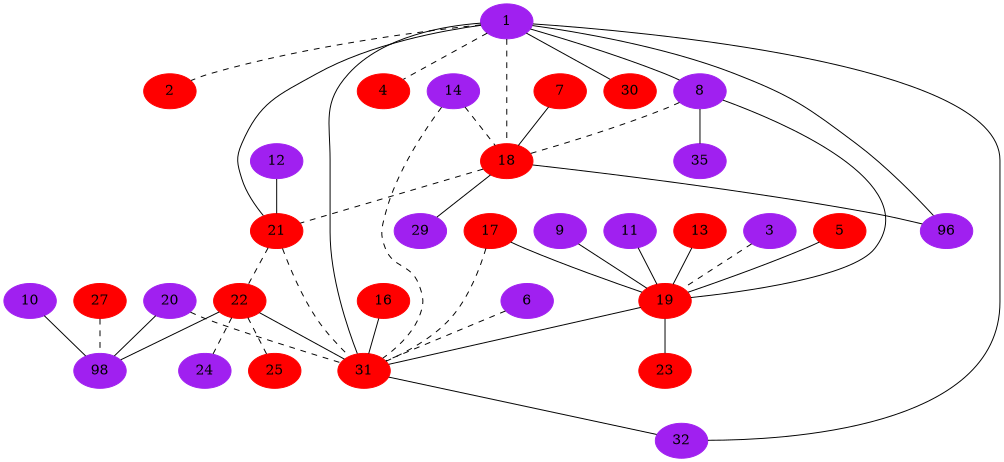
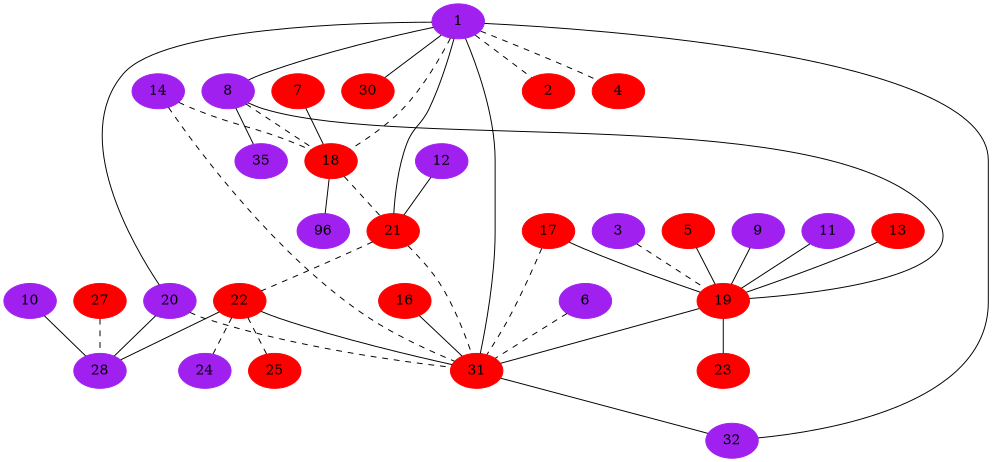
(752, 81) -> (162, 52)
(420, 231) -> none
(100, 371) -> (100, 371)
